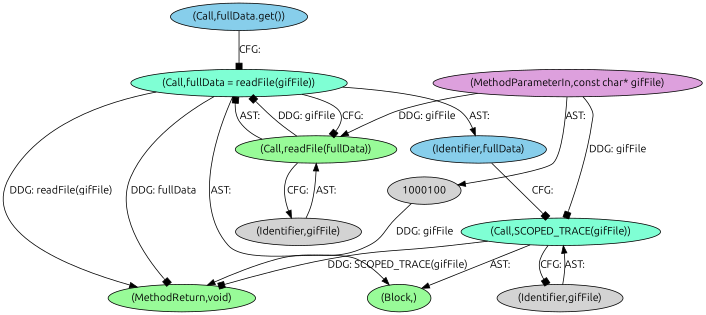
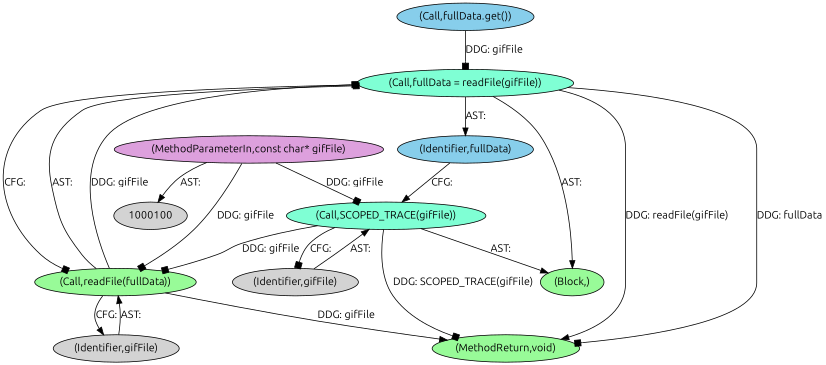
(251, 50) -> (494, 50)
(411, 107) -> (202, 222)
(517, 188) -> (429, 180)
none -> (242, 243)
(363, 248) -> (302, 318)
